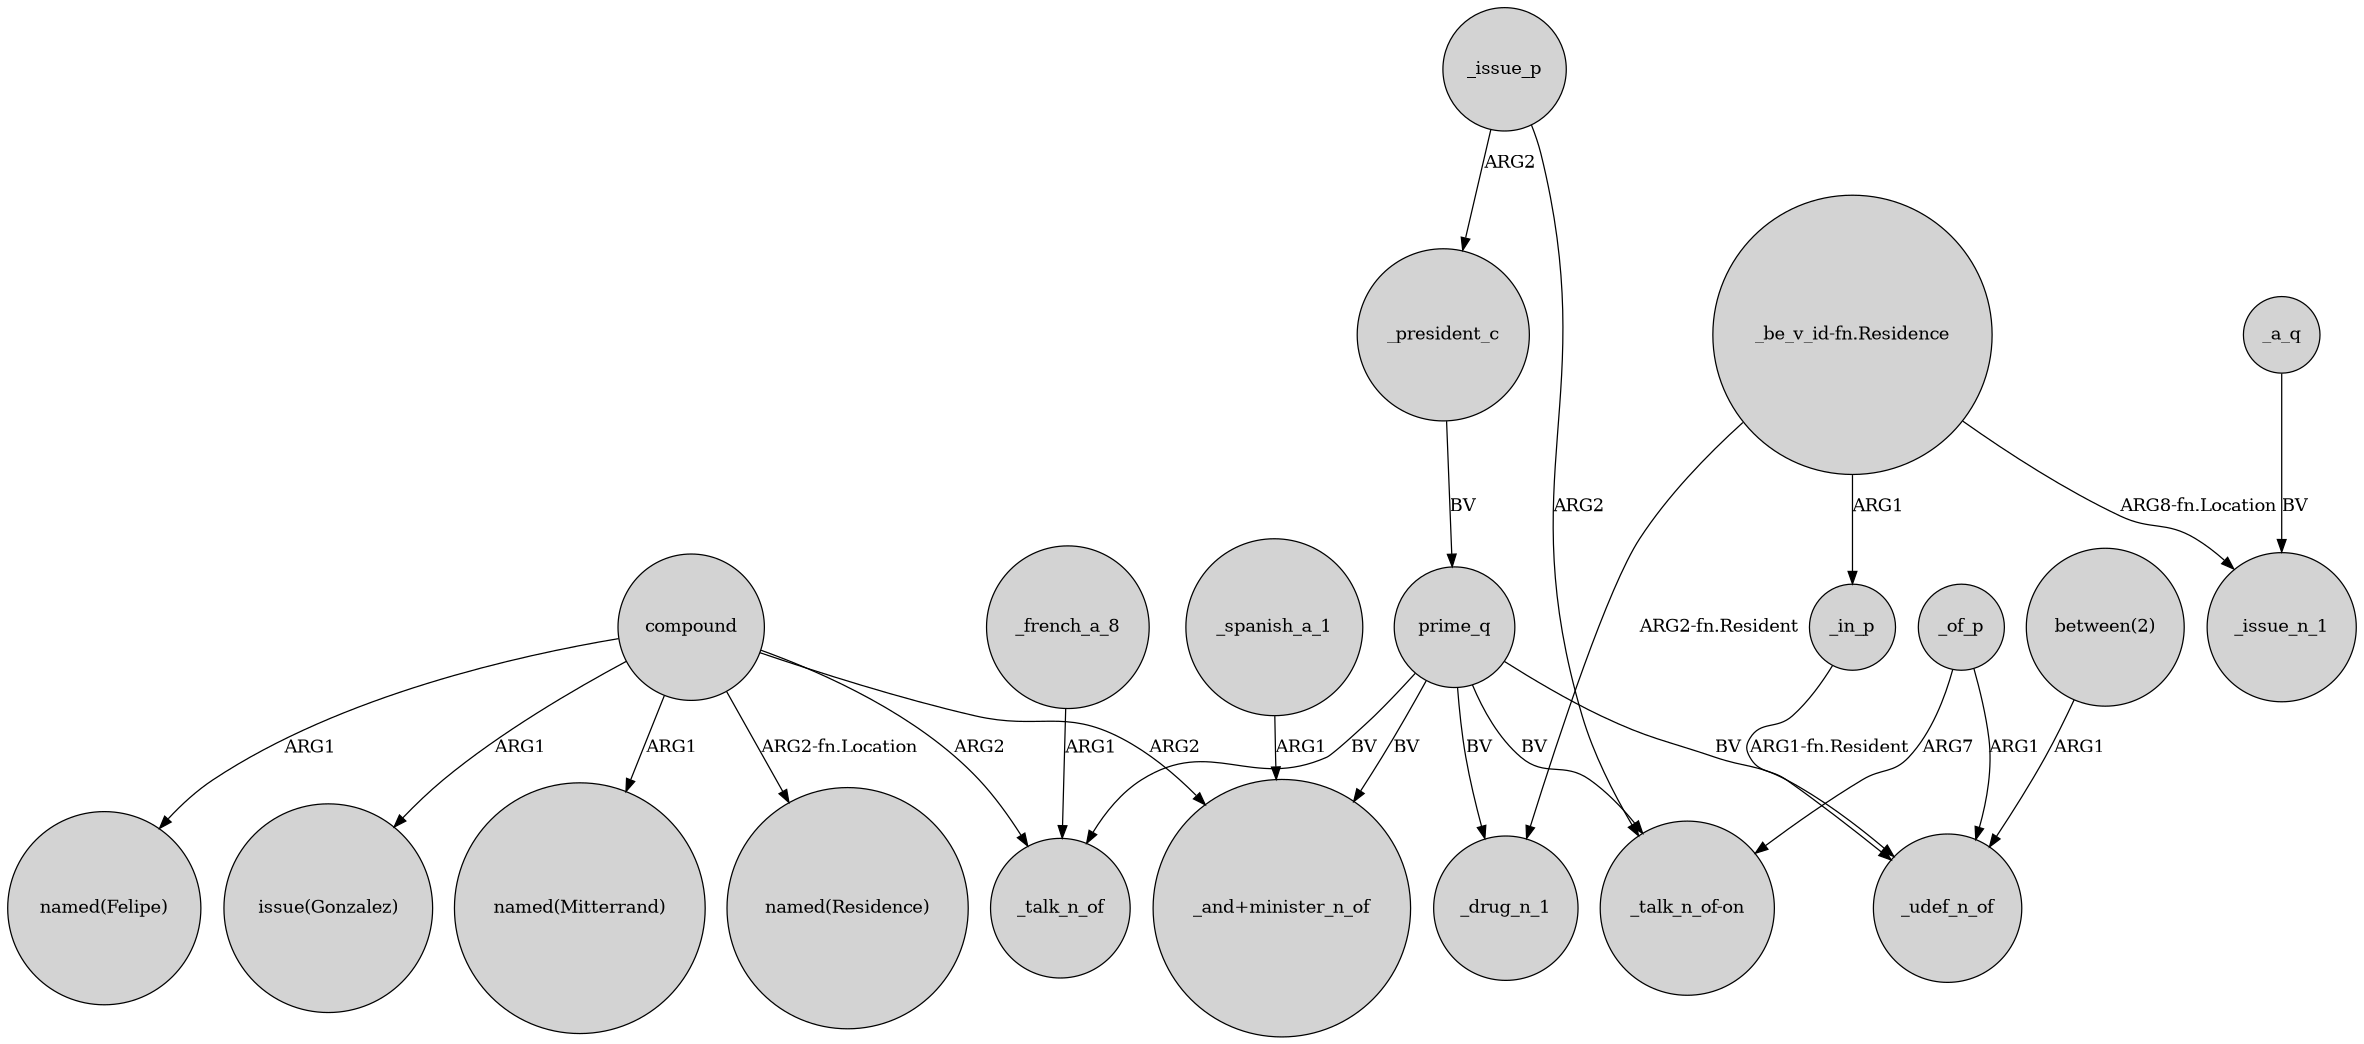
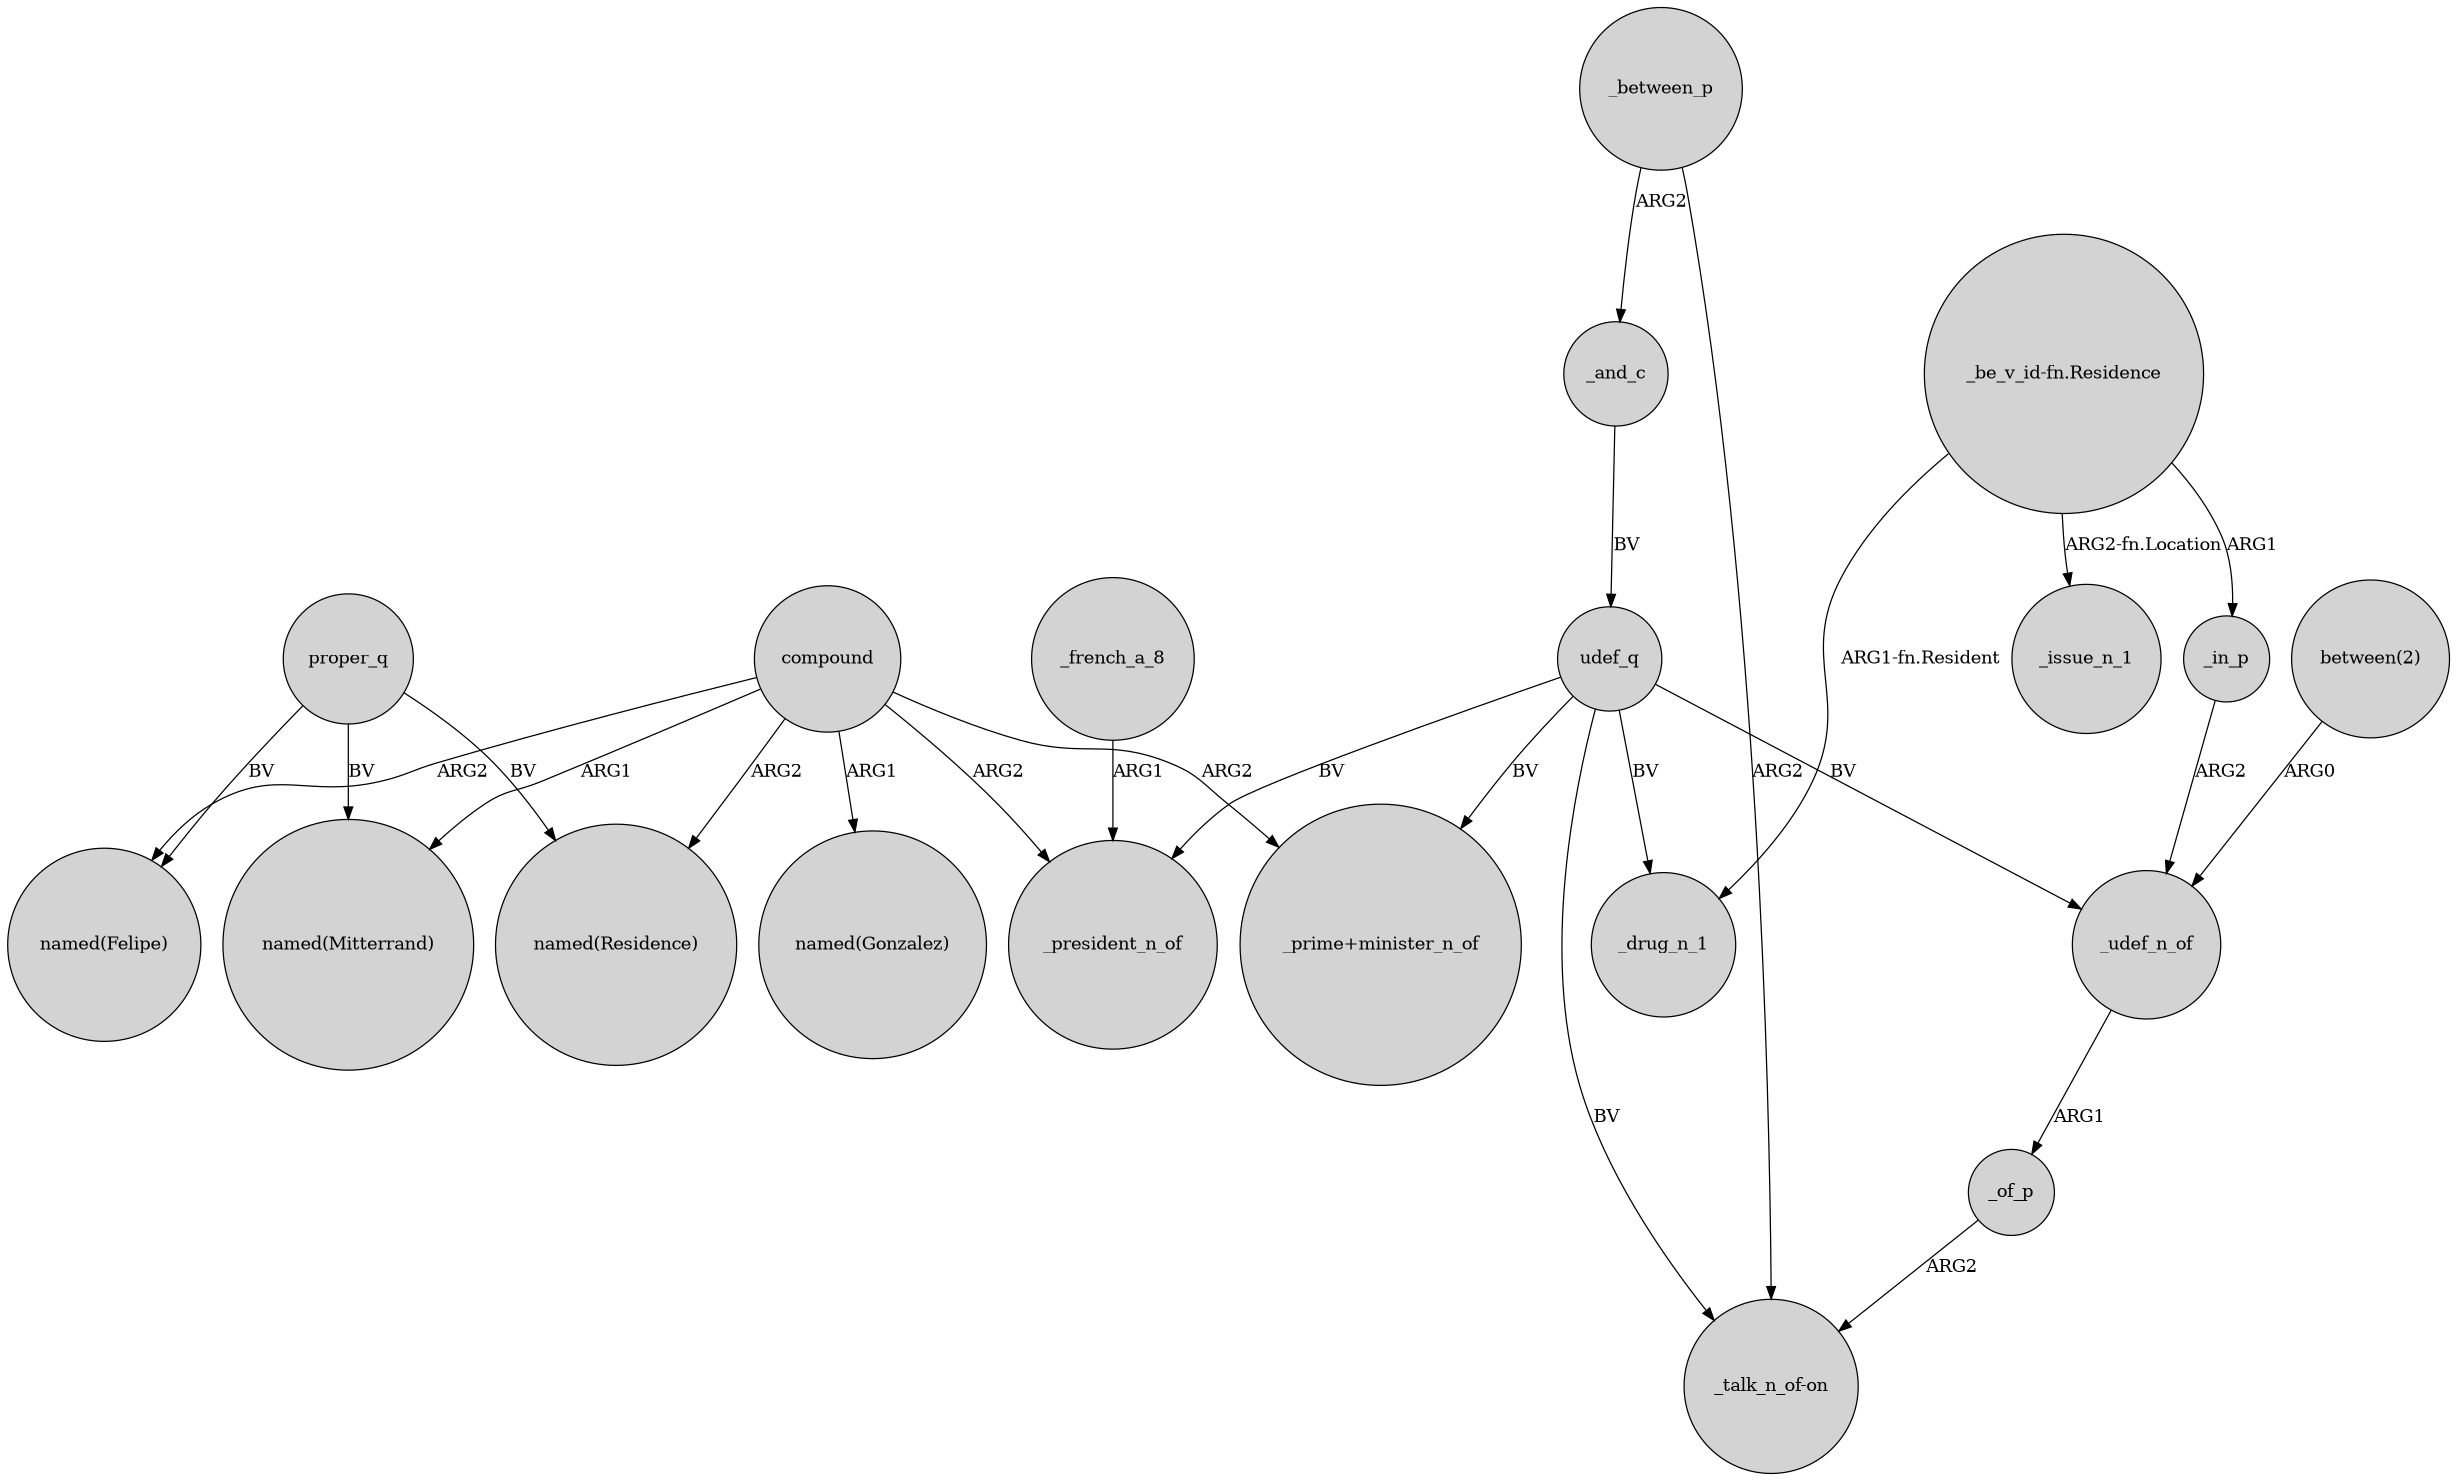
(1505, 69) -> (1661, 89)
(1443, 335) -> (1616, 374)
(2282, 335) -> none
(2198, 507) -> (2143, 546)
(1274, 627) -> none
(1454, 627) -> (1610, 659)
(1719, 627) -> (1921, 659)
none -> (348, 659)
(310, 748) -> (463, 772)
(839, 748) -> (777, 772)
(1829, 748) -> (2221, 772)
(1948, 748) -> (1952, 1267)
(1990, 748) -> (2075, 1076)
(2080, 748) -> (2310, 772)
(328, 908) -> (873, 945)
(1060, 908) -> (1113, 945)
(1282, 908) -> (1381, 945)
